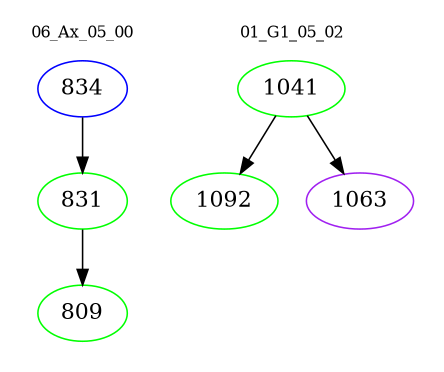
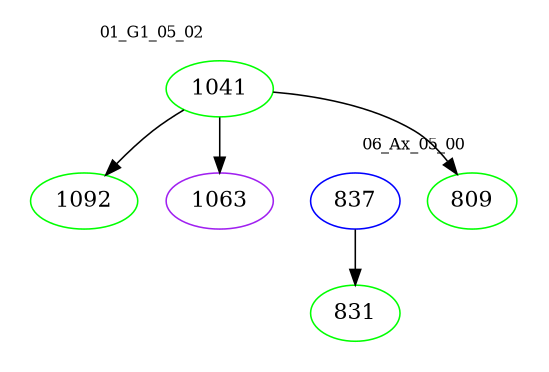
(83, 89) -> (355, 201)
(83, 249) -> (368, 110)
